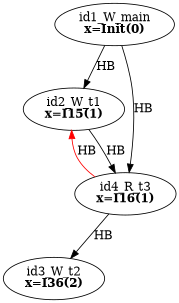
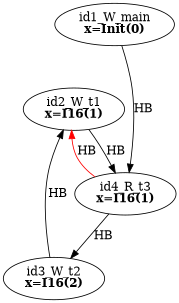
(96, 63) -> (45, 197)
(74, 114) -> (74, 114)
(54, 284) -> (54, 284)
